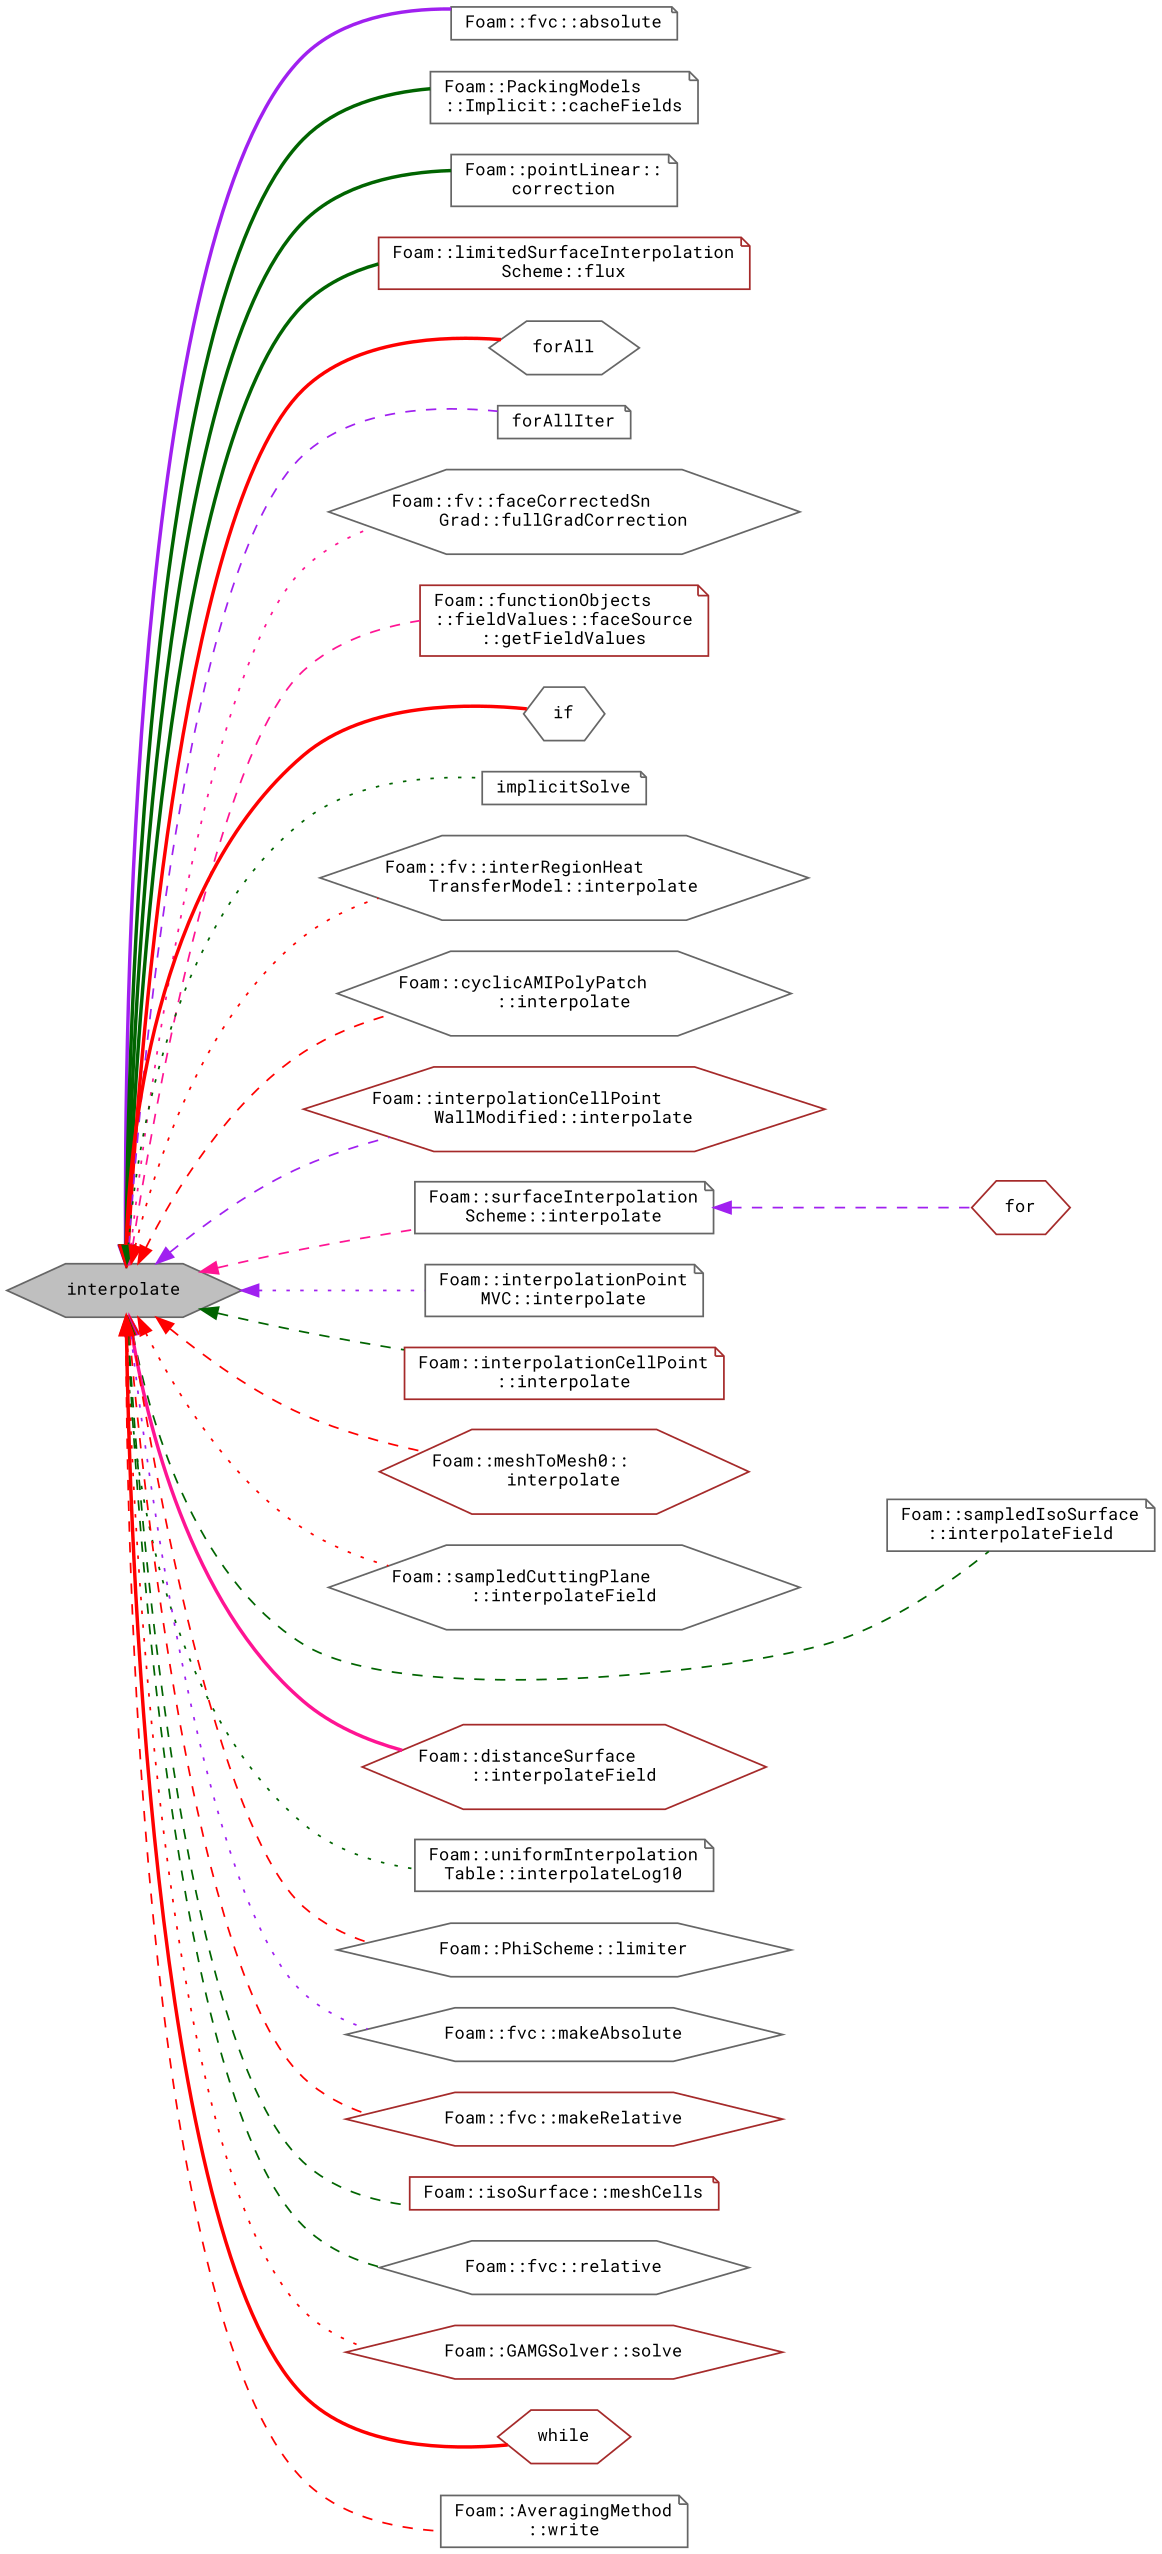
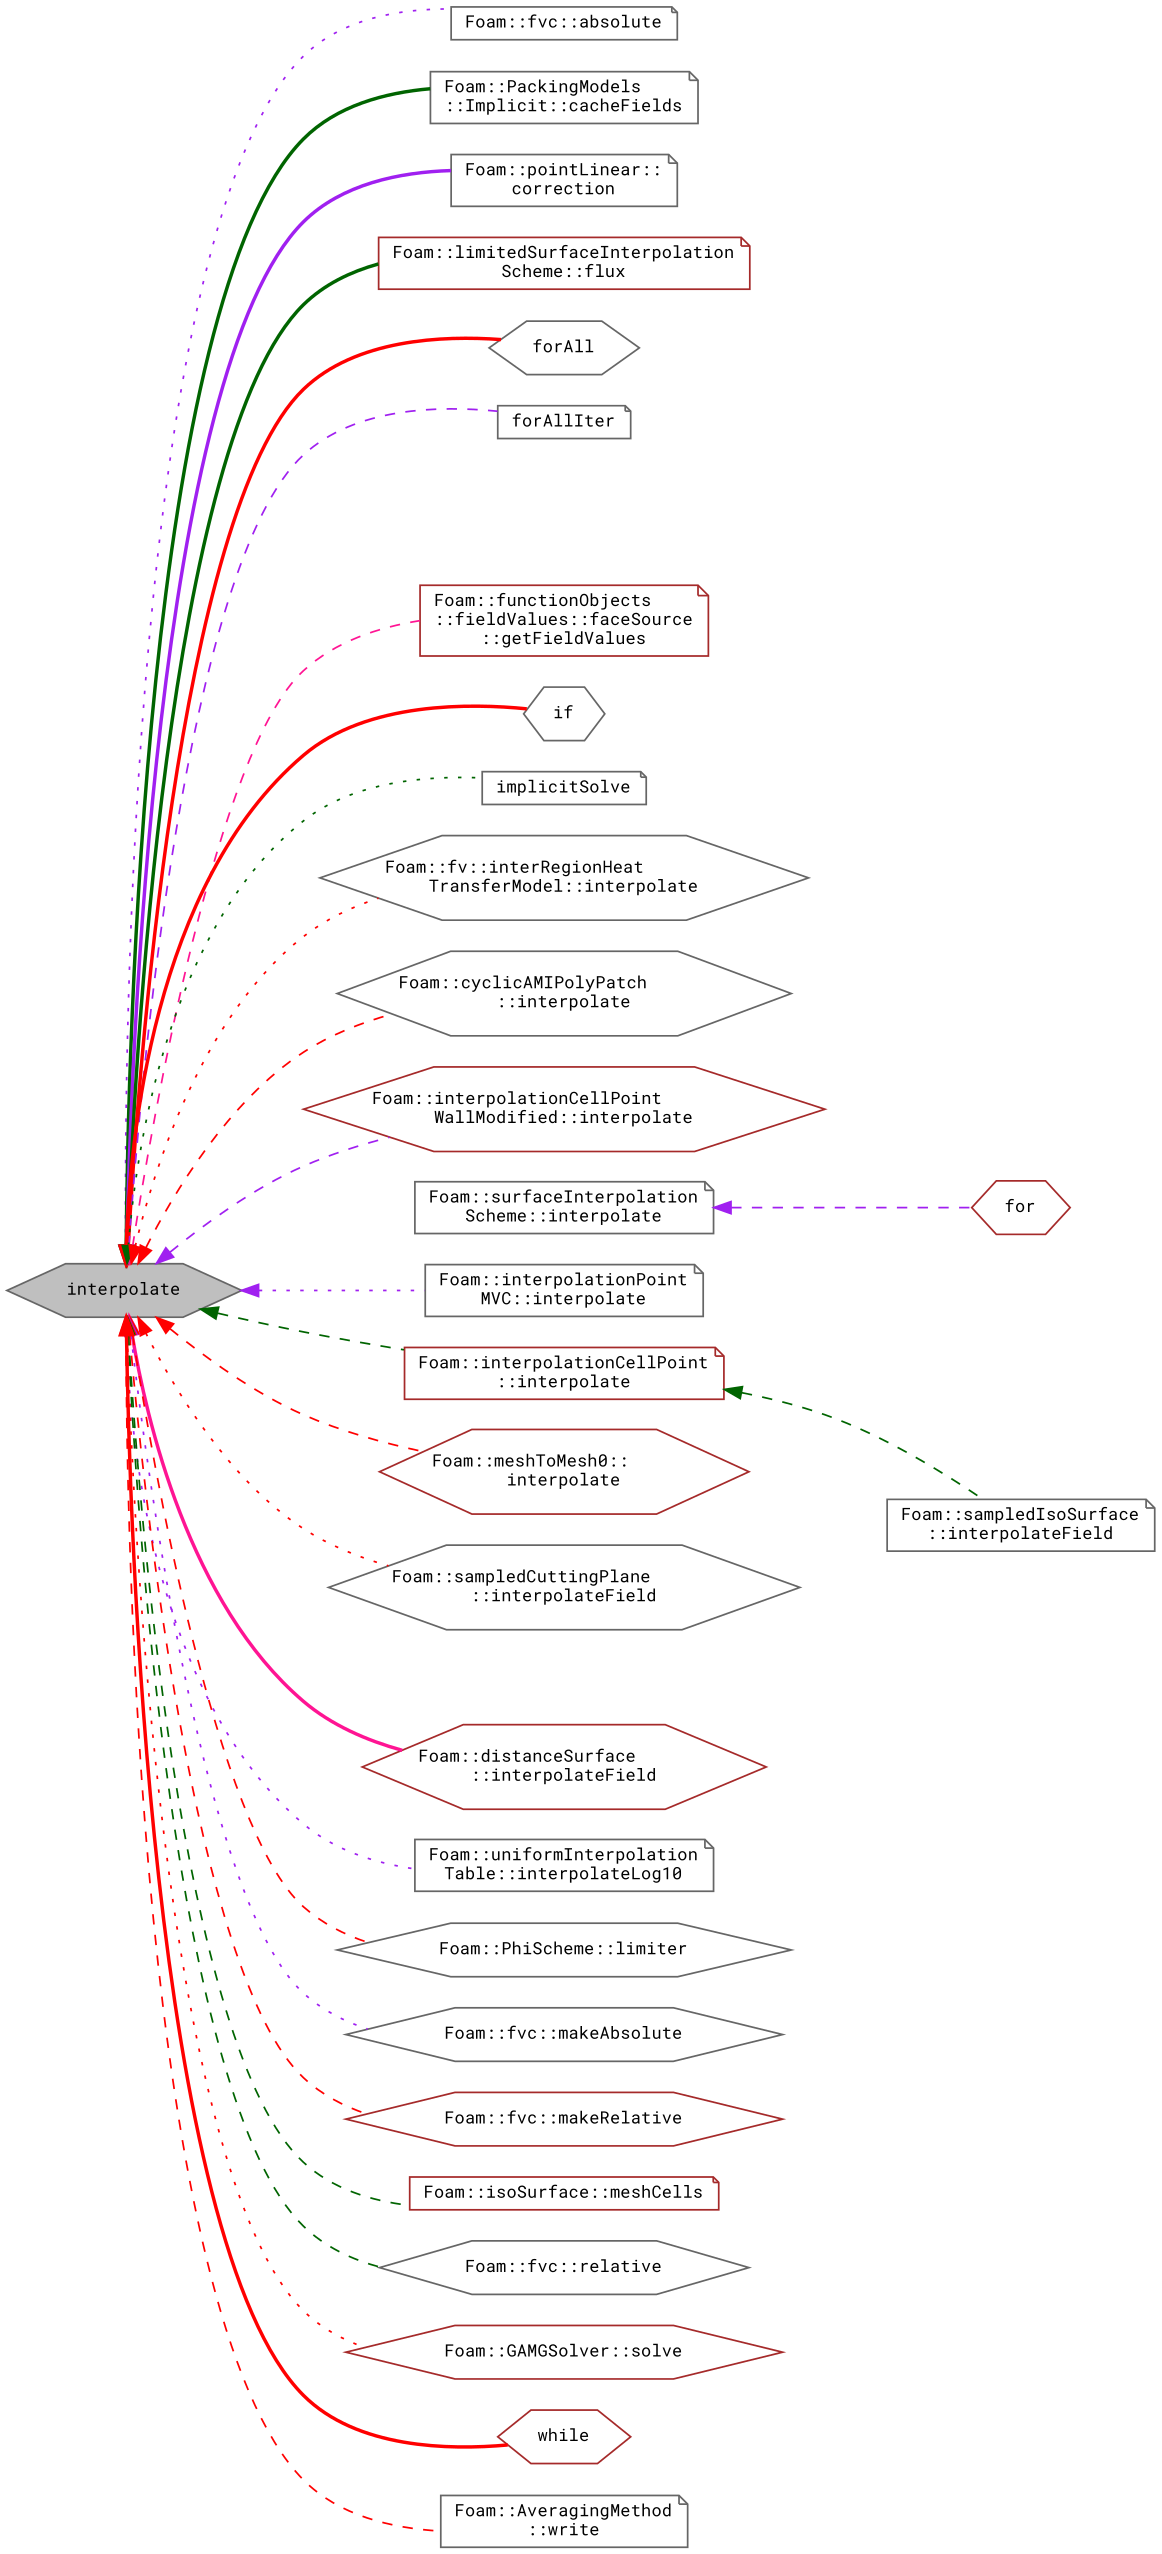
(564, 512) -> none
(159, 559) -> (159, 559)
(172, 642) -> (172, 642)
(316, 1247) -> none
(477, 1679) -> (868, 1433)
(234, 1741) -> (234, 1741)
